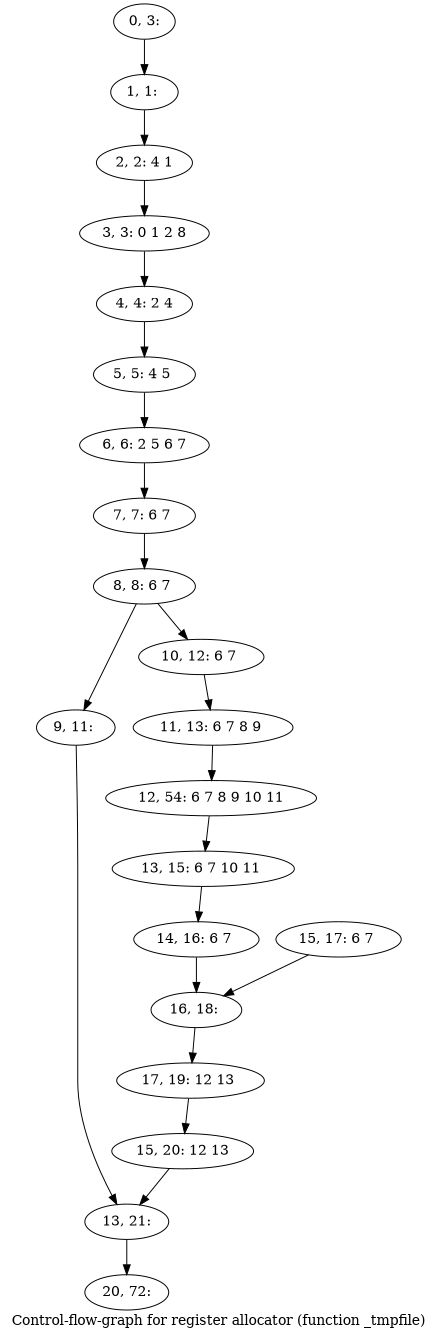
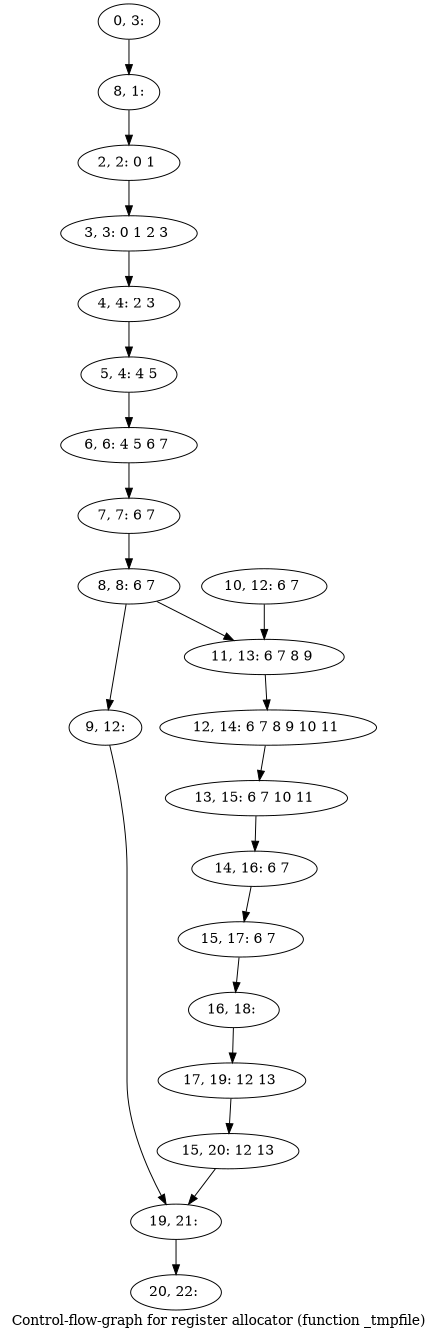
(144, 92) -> (129, 92)
(144, 163) -> (129, 163)
(144, 233) -> (129, 233)
(144, 304) -> (129, 304)
(144, 375) -> (129, 375)
(144, 445) -> (129, 445)
(169, 618) -> (191, 619)
(76, 728) -> (105, 728)
(211, 798) -> (268, 728)
(196, 970) -> (249, 899)
(127, 1222) -> (176, 1222)
(127, 1292) -> (176, 1292)
